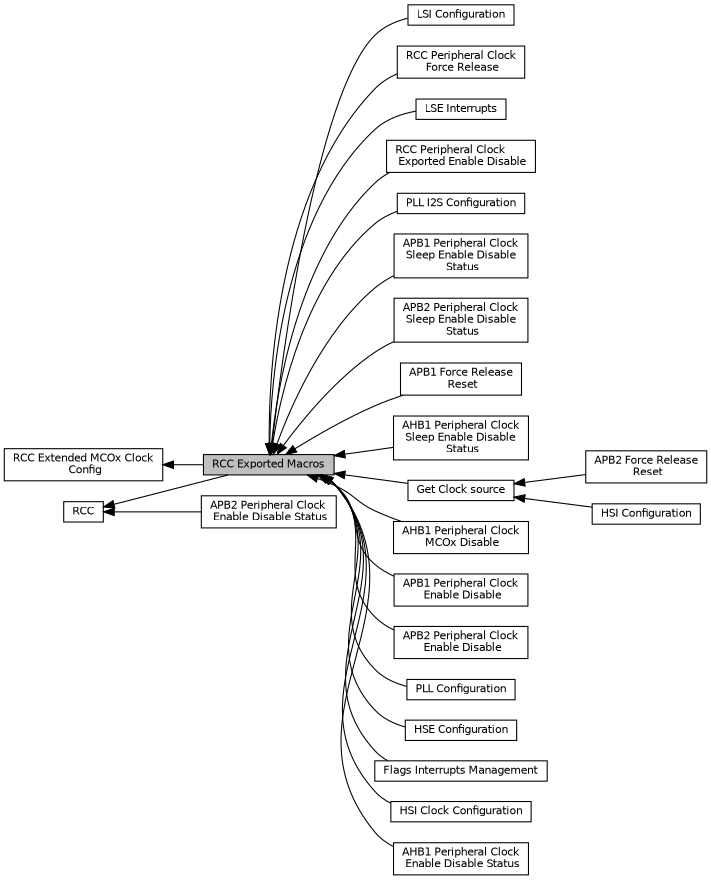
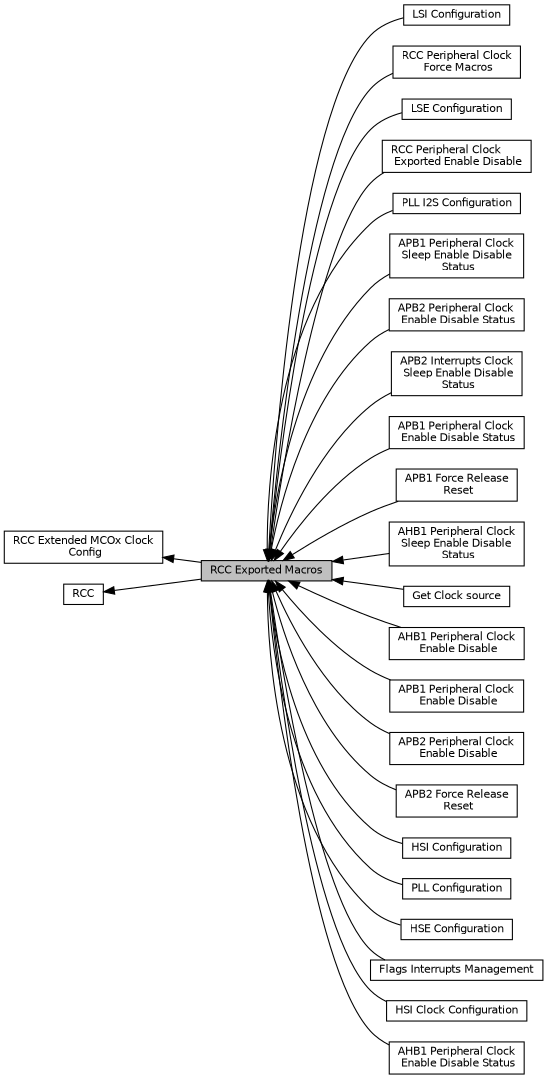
(461, 62) -> (457, 62)
(461, 109) -> (457, 109)
(461, 320) -> (457, 374)
none -> (457, 433)
(555, 478) -> (315, 704)
(559, 503) -> (307, 735)
(158, 512) -> (310, 428)
(461, 538) -> (457, 644)
